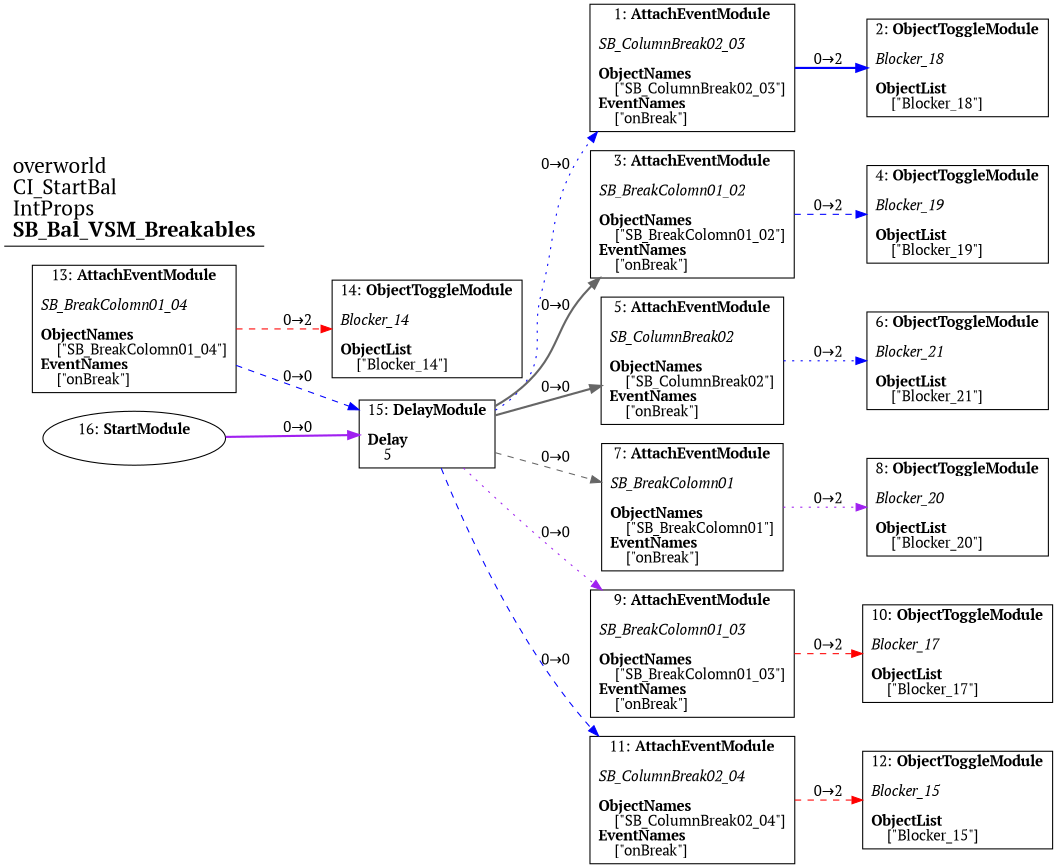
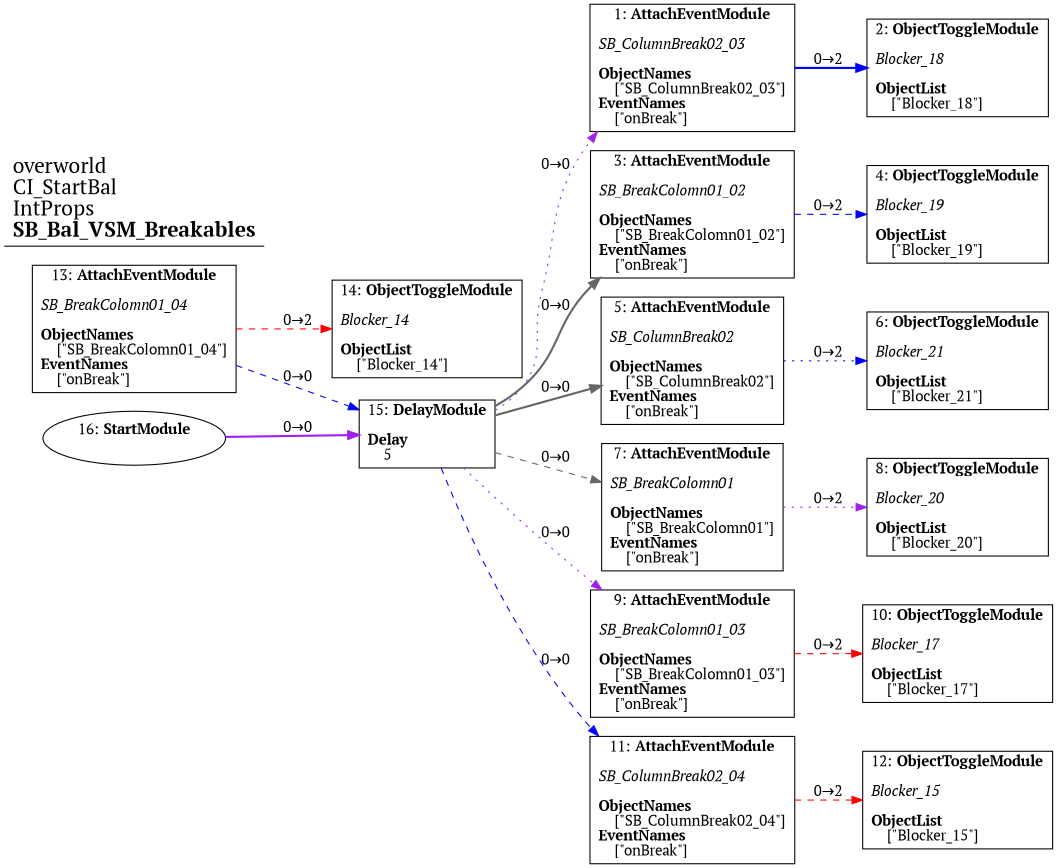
(545, 279) -> (545, 279)
